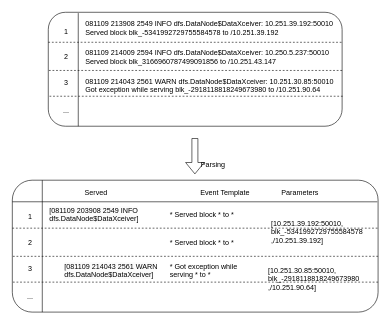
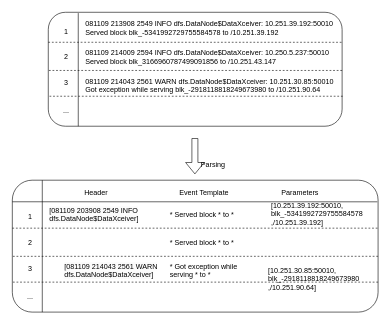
(96, 194) -> (96, 194)
(225, 194) -> (204, 194)
(318, 233) -> (318, 215)
